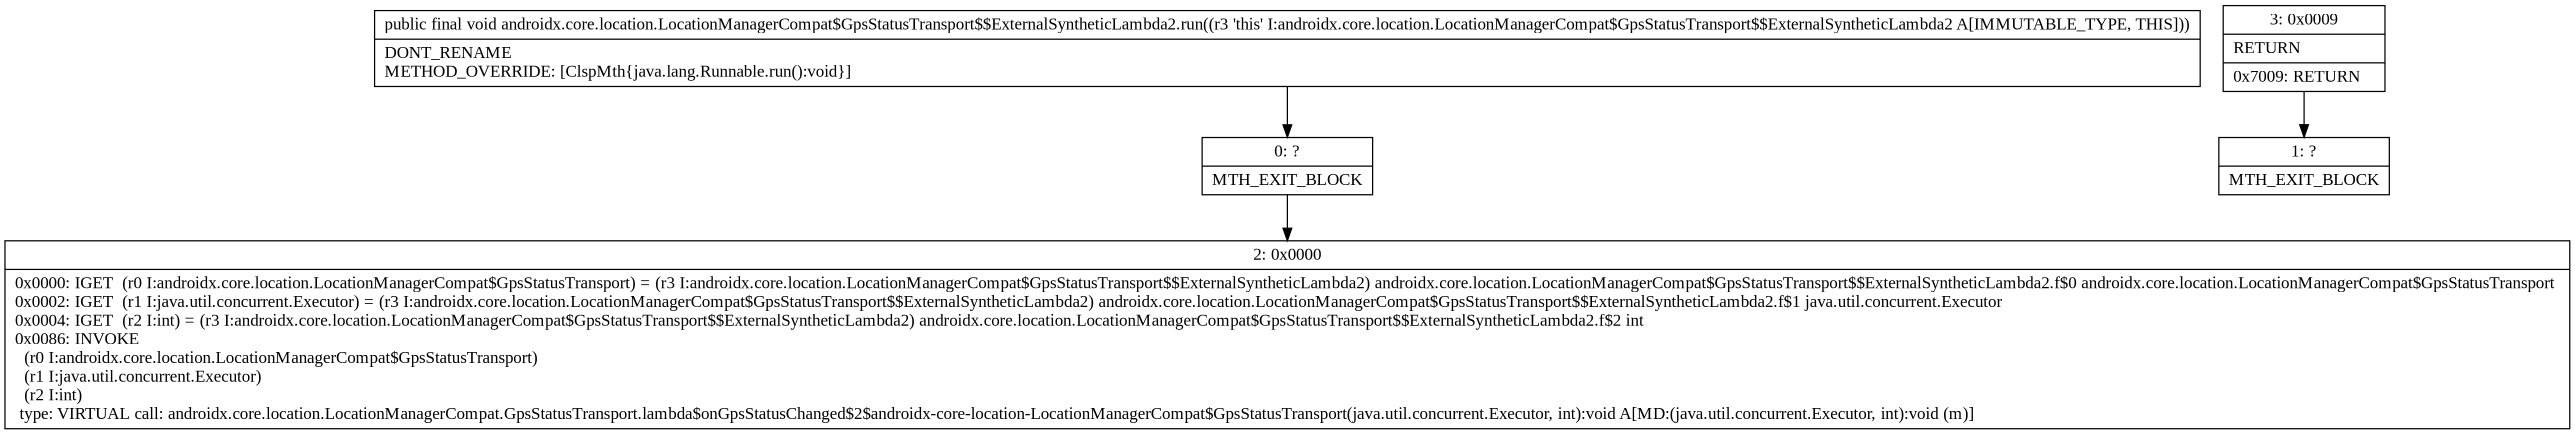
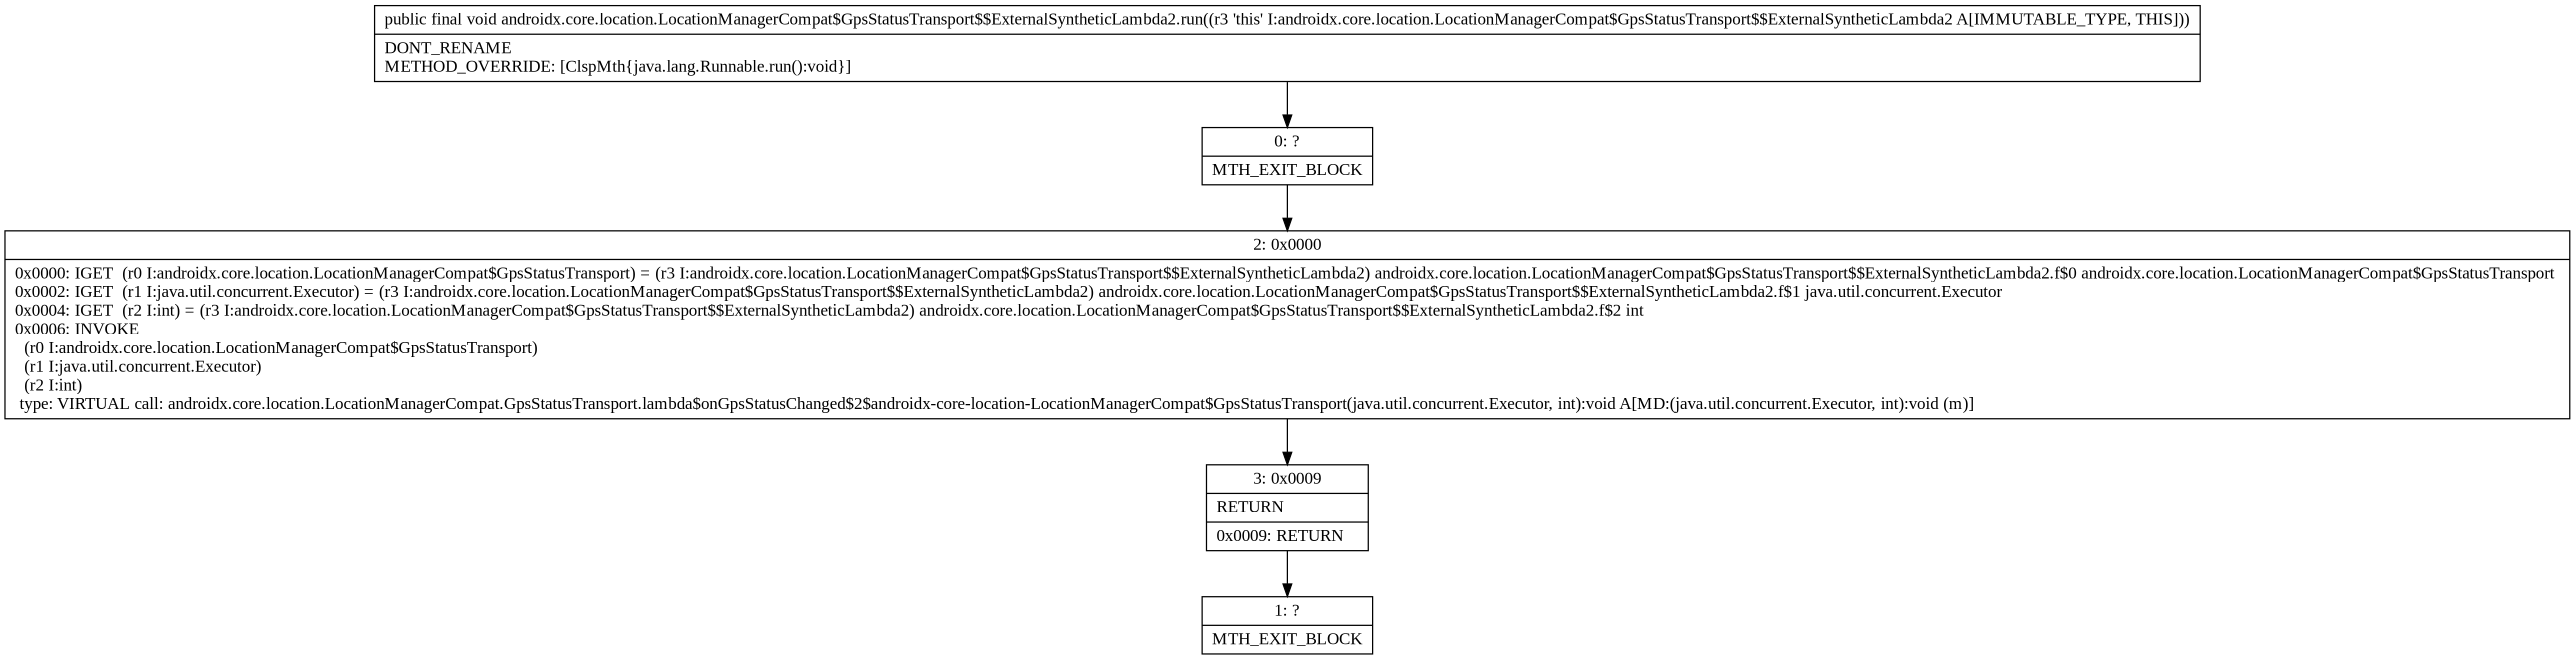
(2304, 77) -> (1287, 536)
(82, 339) -> (82, 329)
none -> (1287, 436)
